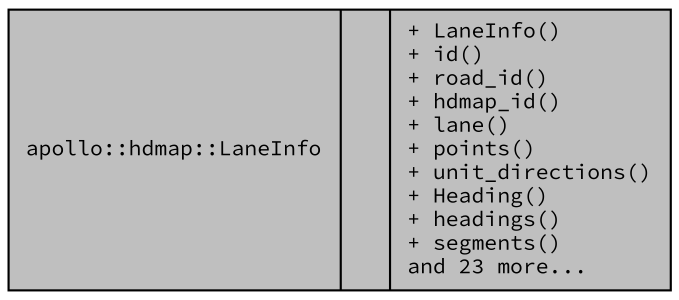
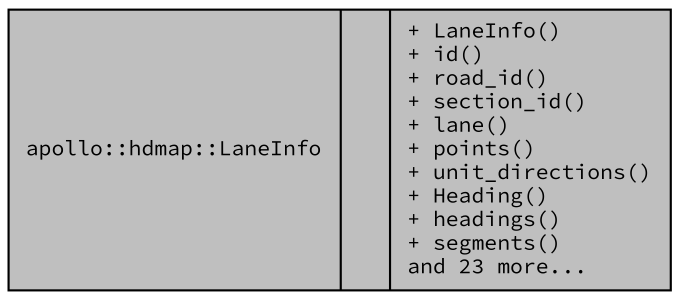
(485, 102) -> (498, 102)
